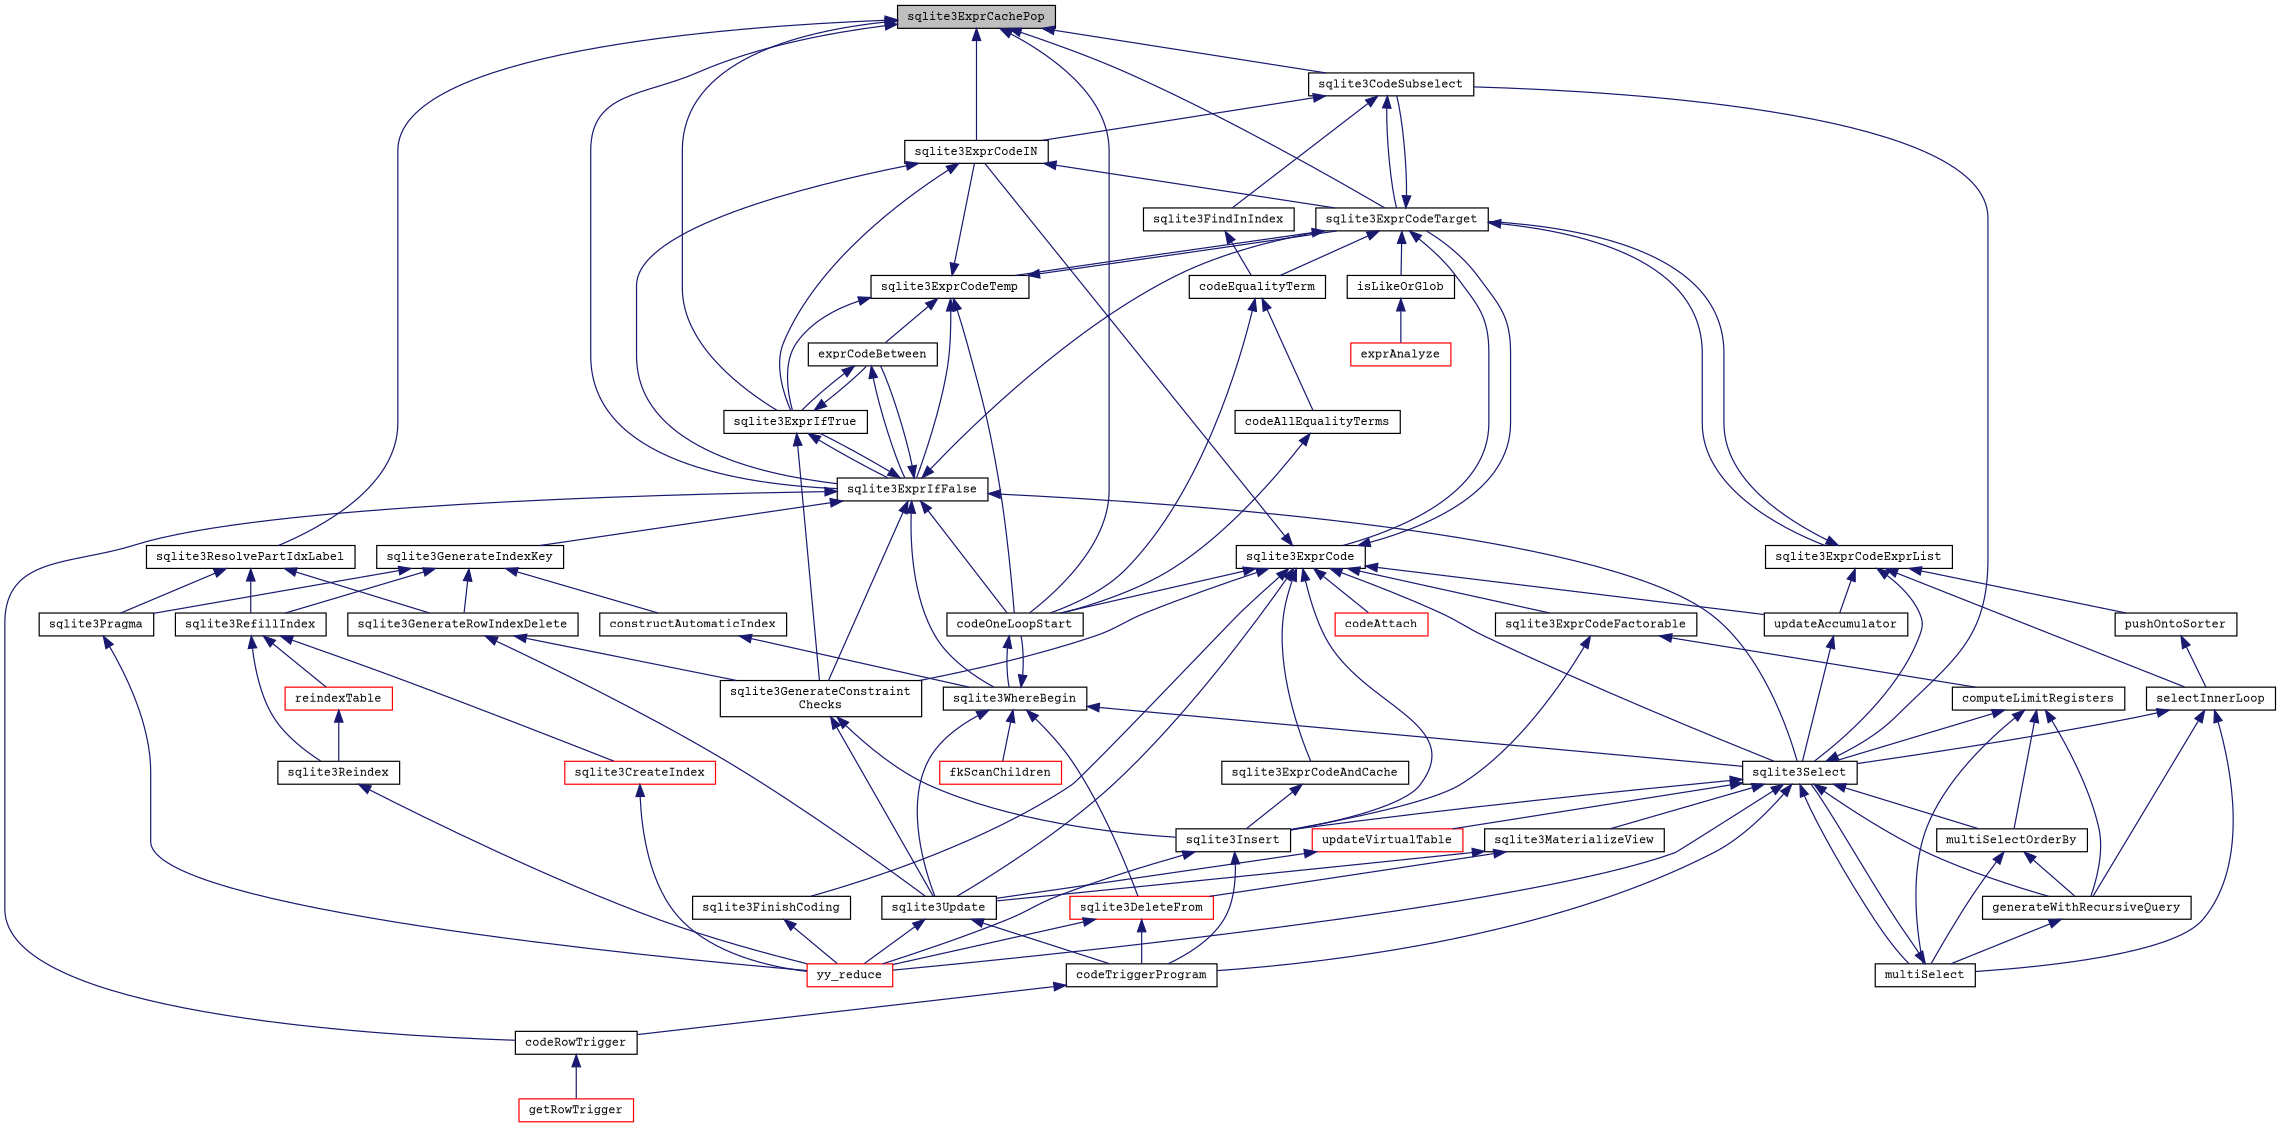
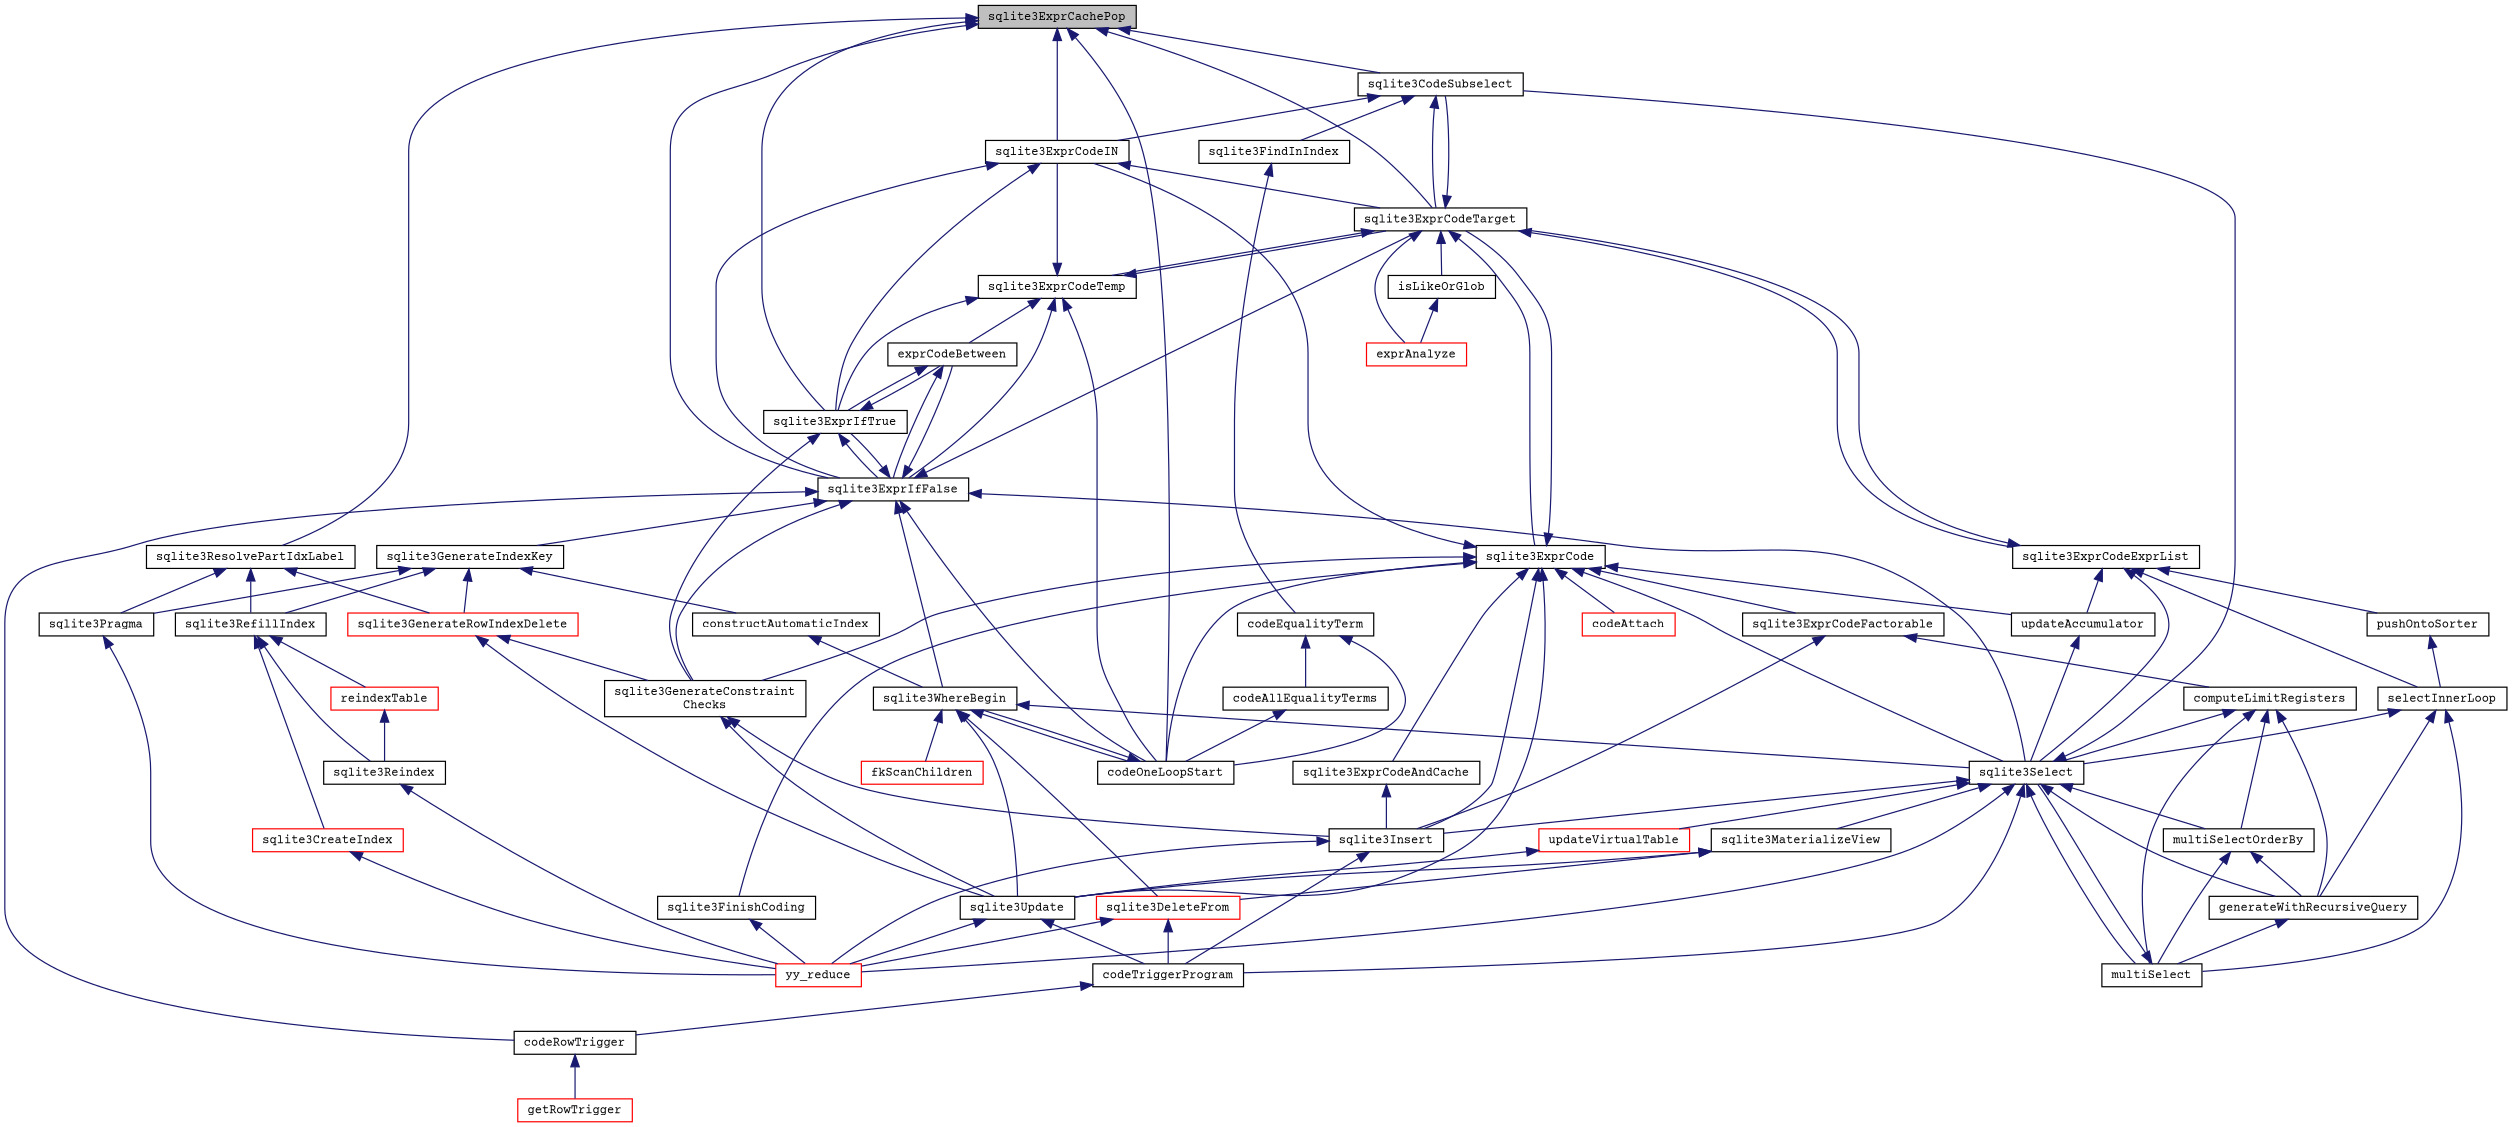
(1324, 256) -> (1375, 288)
(463, 624) -> (463, 624)
